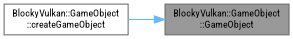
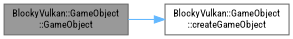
(141, 19) -> (141, 19)
